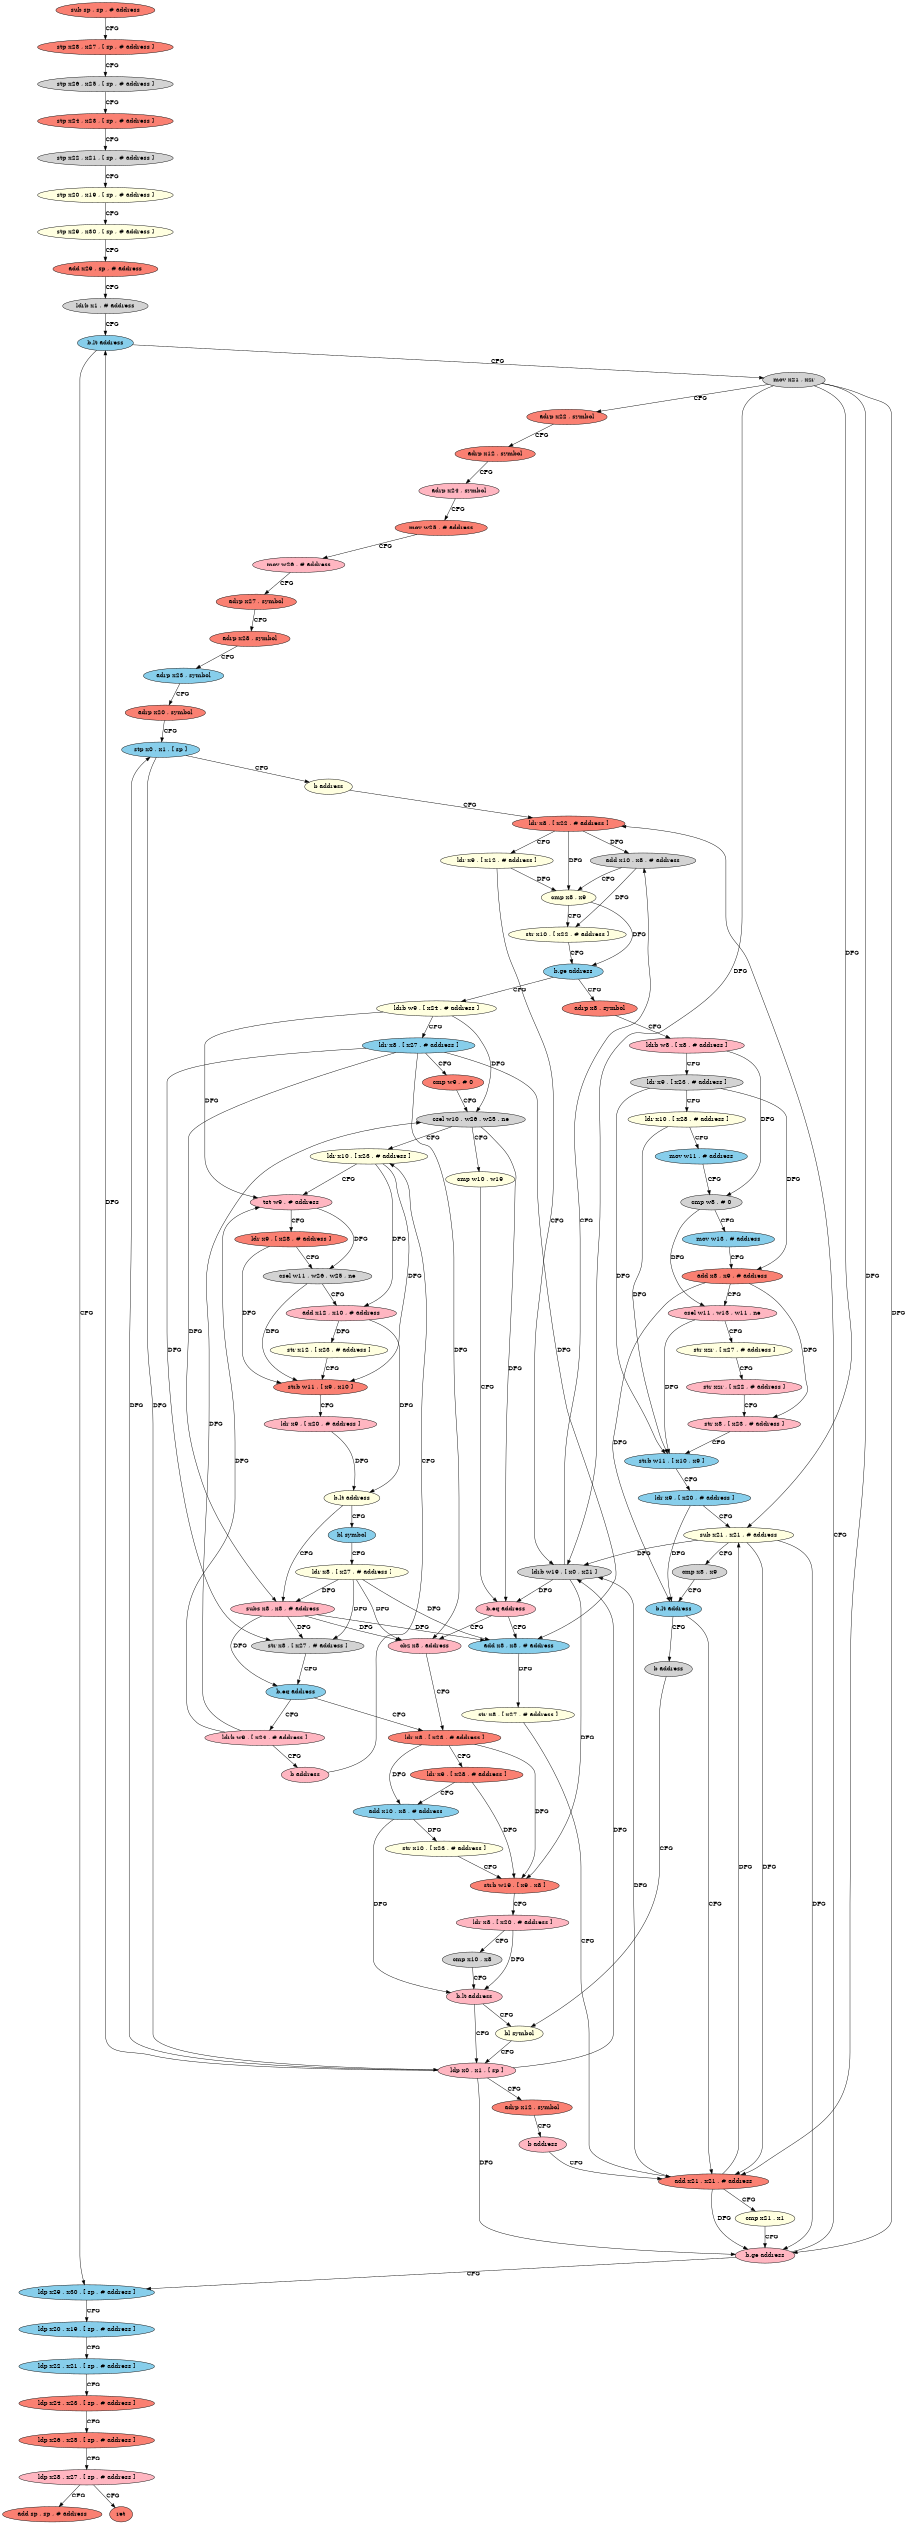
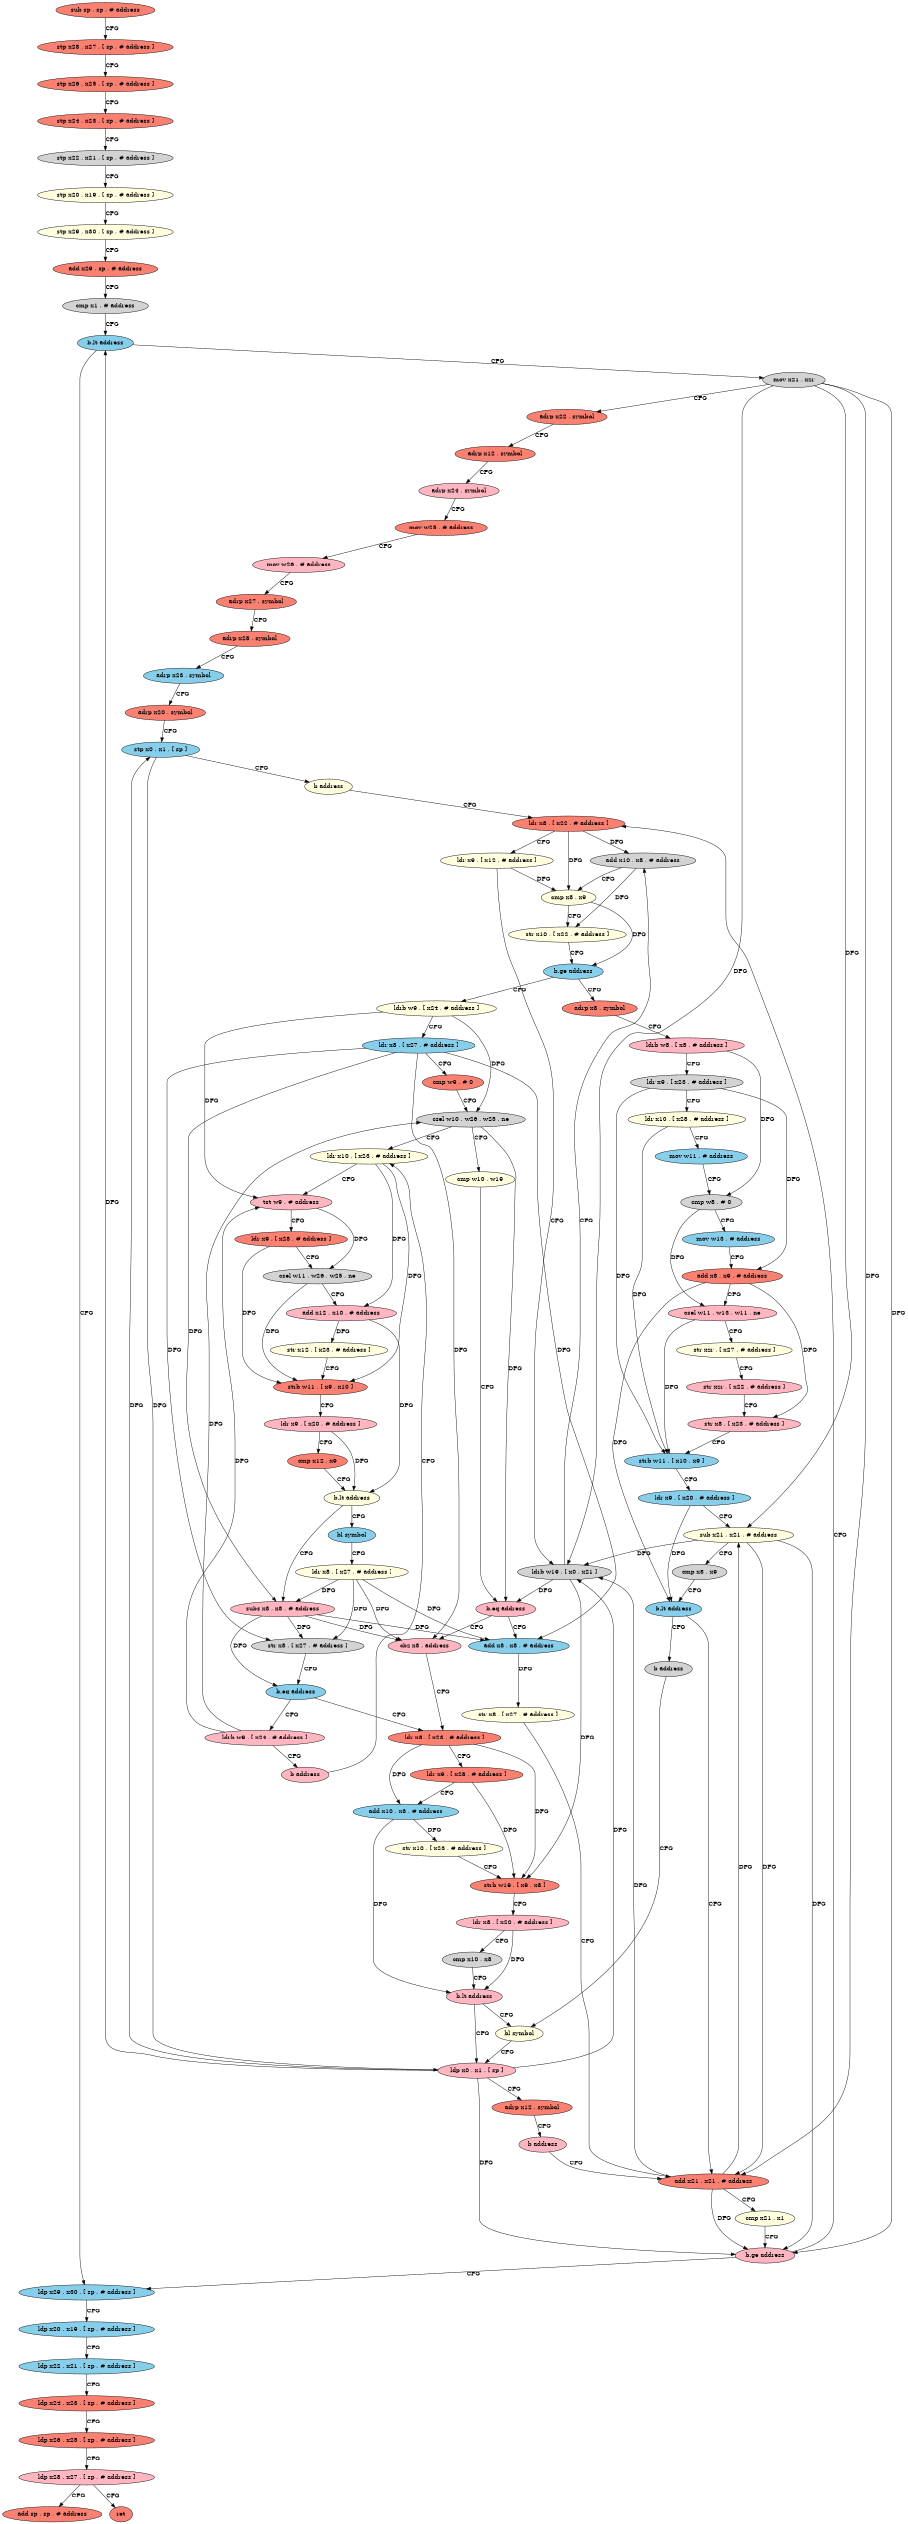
(105, 84) -> (105, 84)
(105, 306) -> (105, 306)
none -> (317, 1461)
